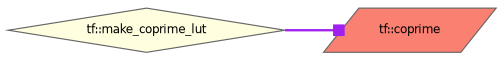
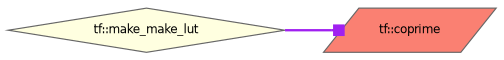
(146, 30) -> (146, 30)
